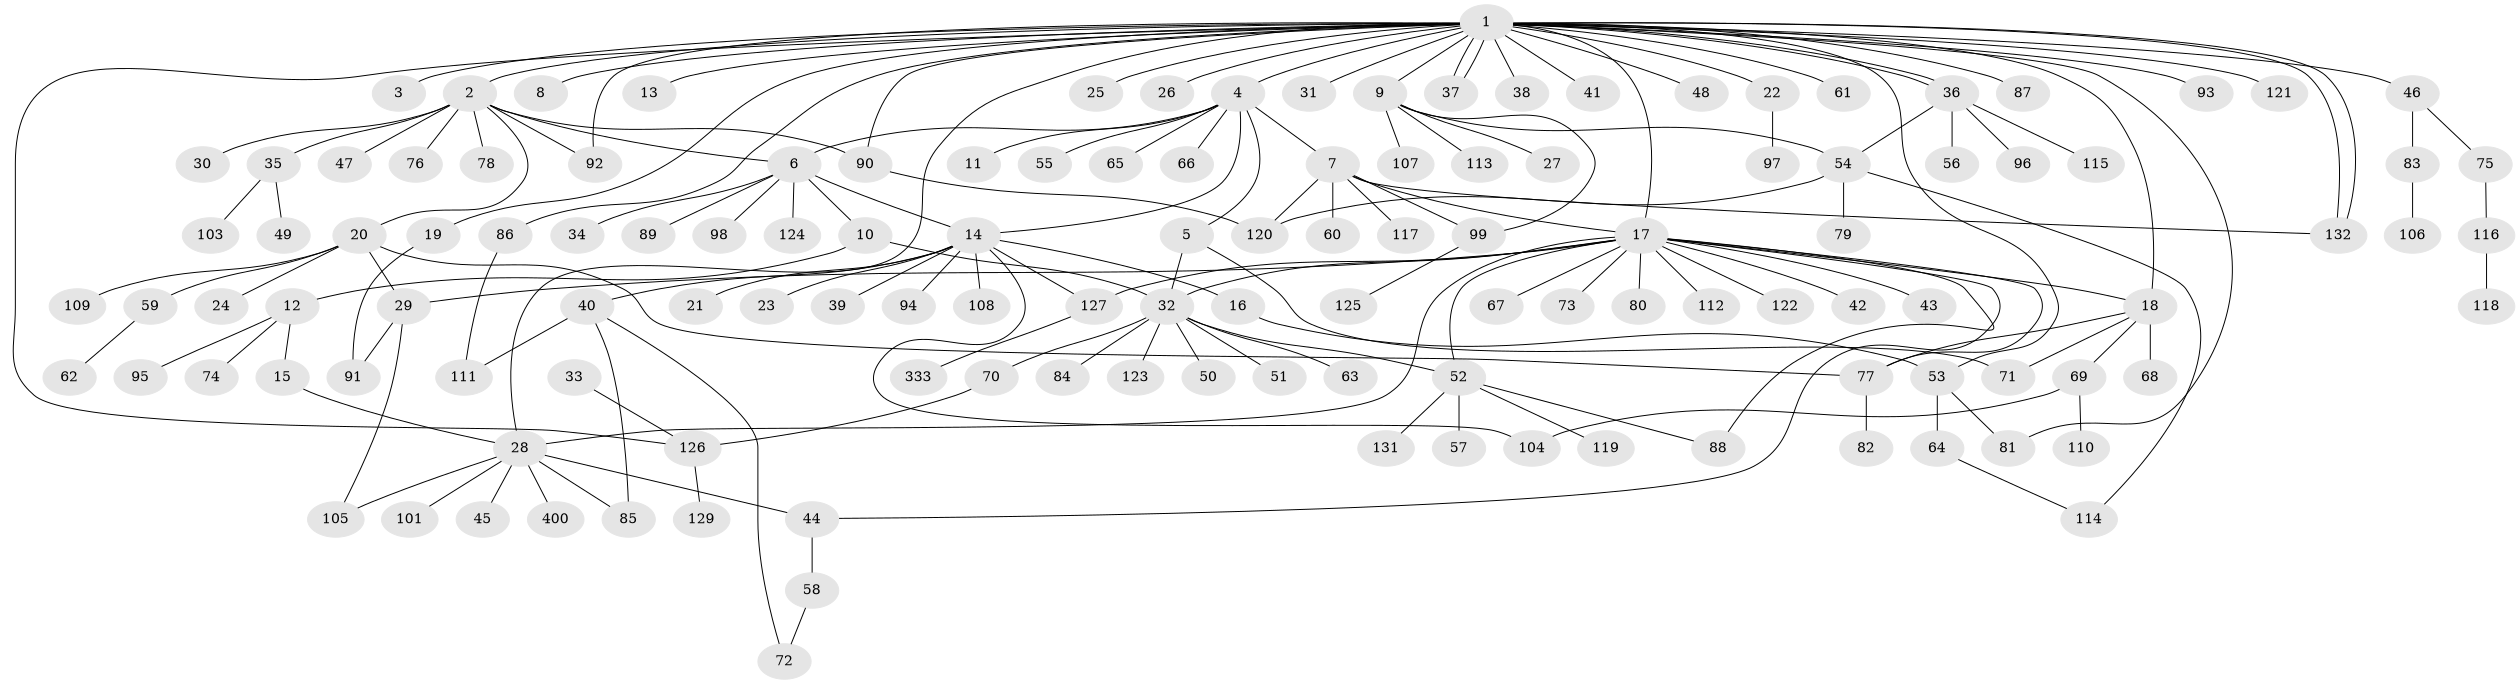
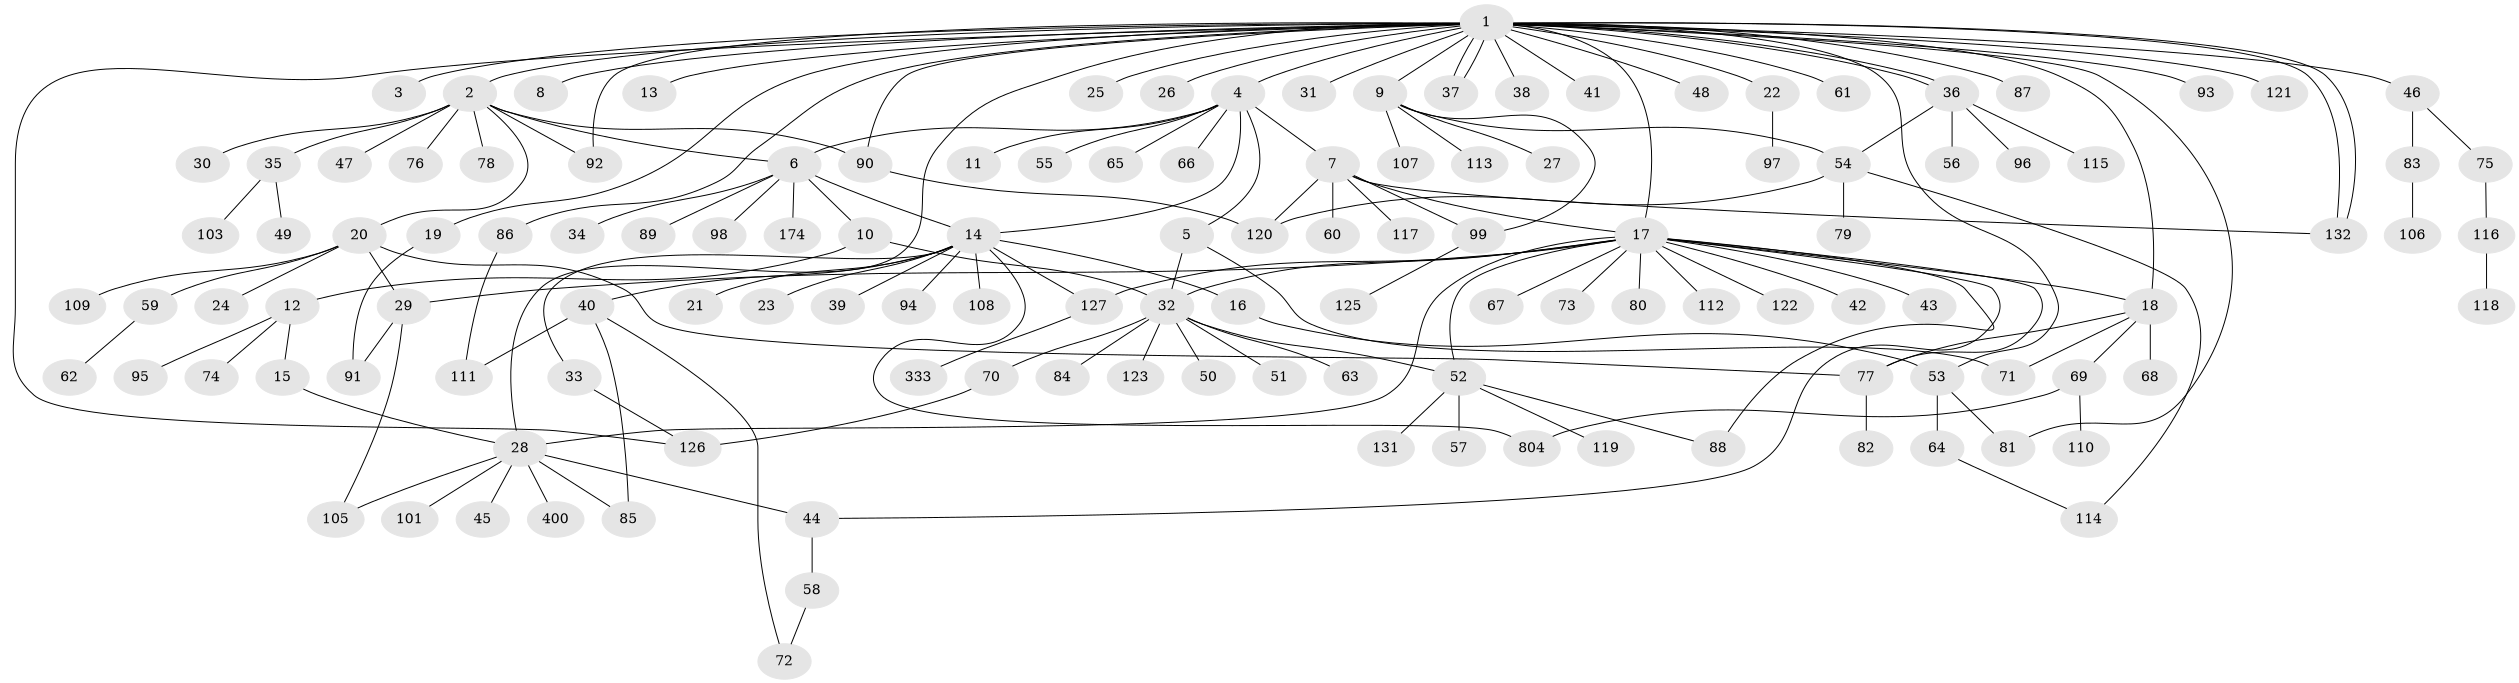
(792, 235) -> (792, 235)
none -> (710, 255)
(1532, 448) -> (1532, 448)
(702, 519) -> none
